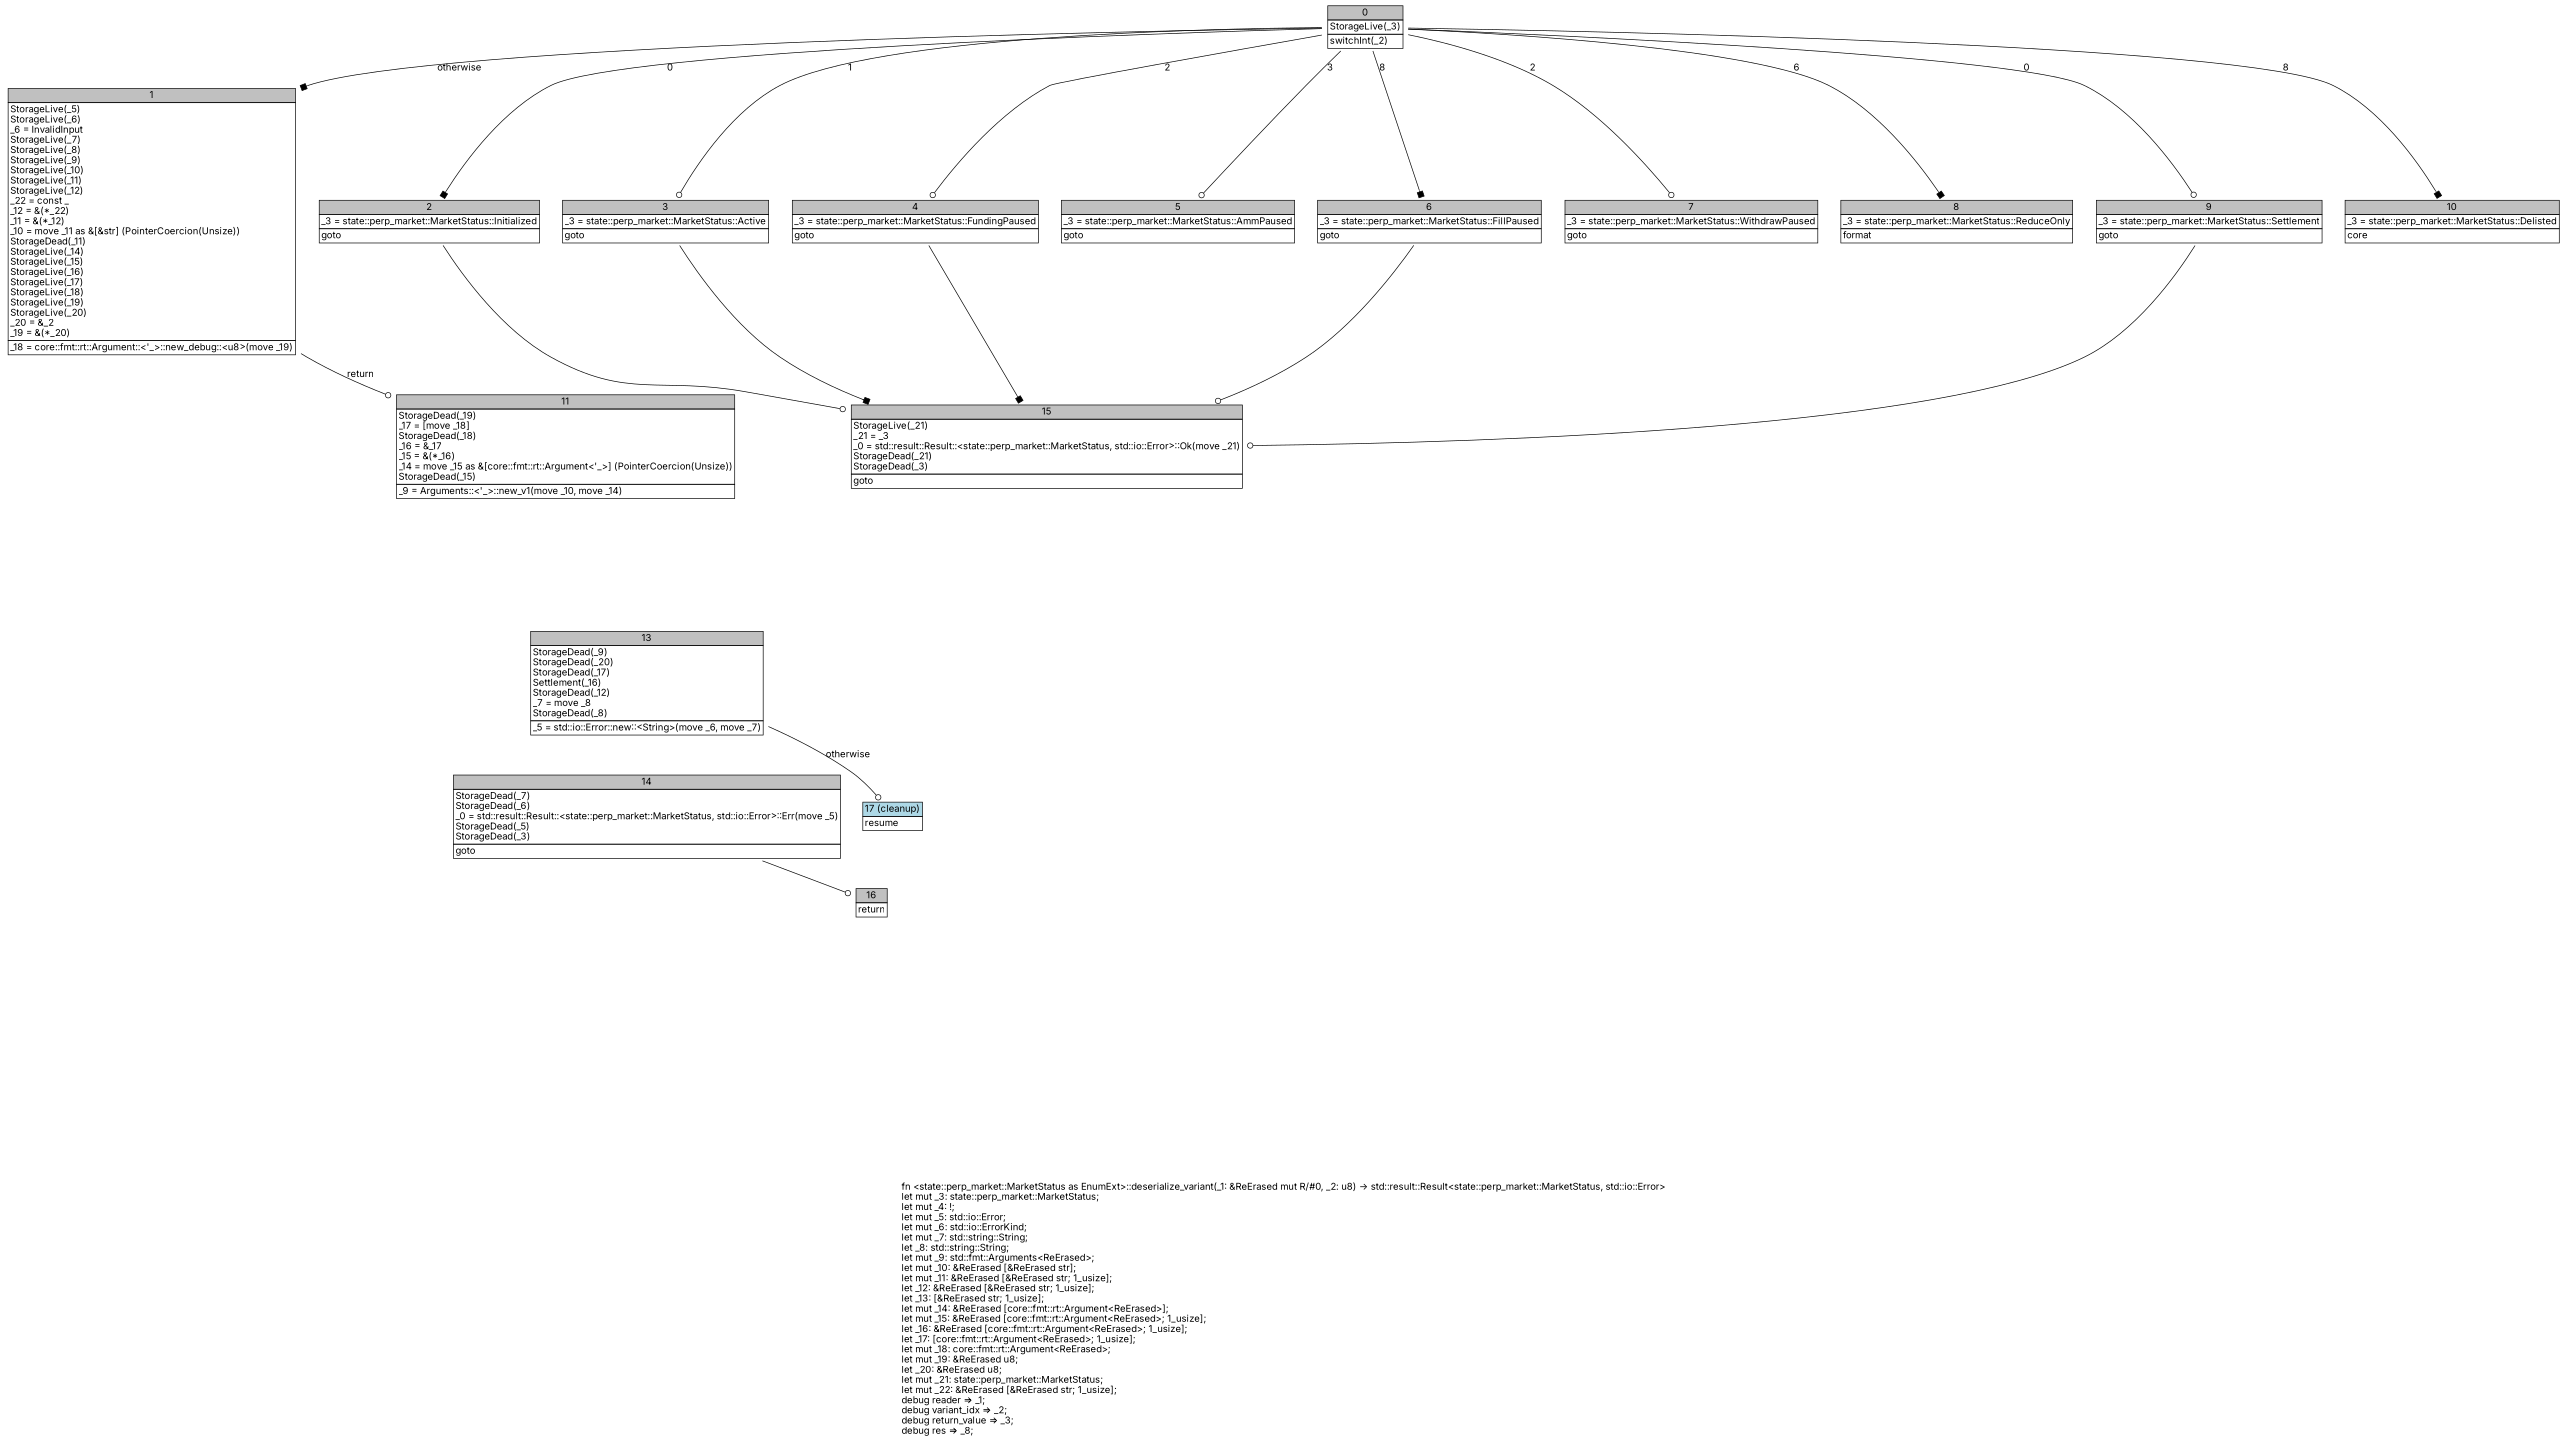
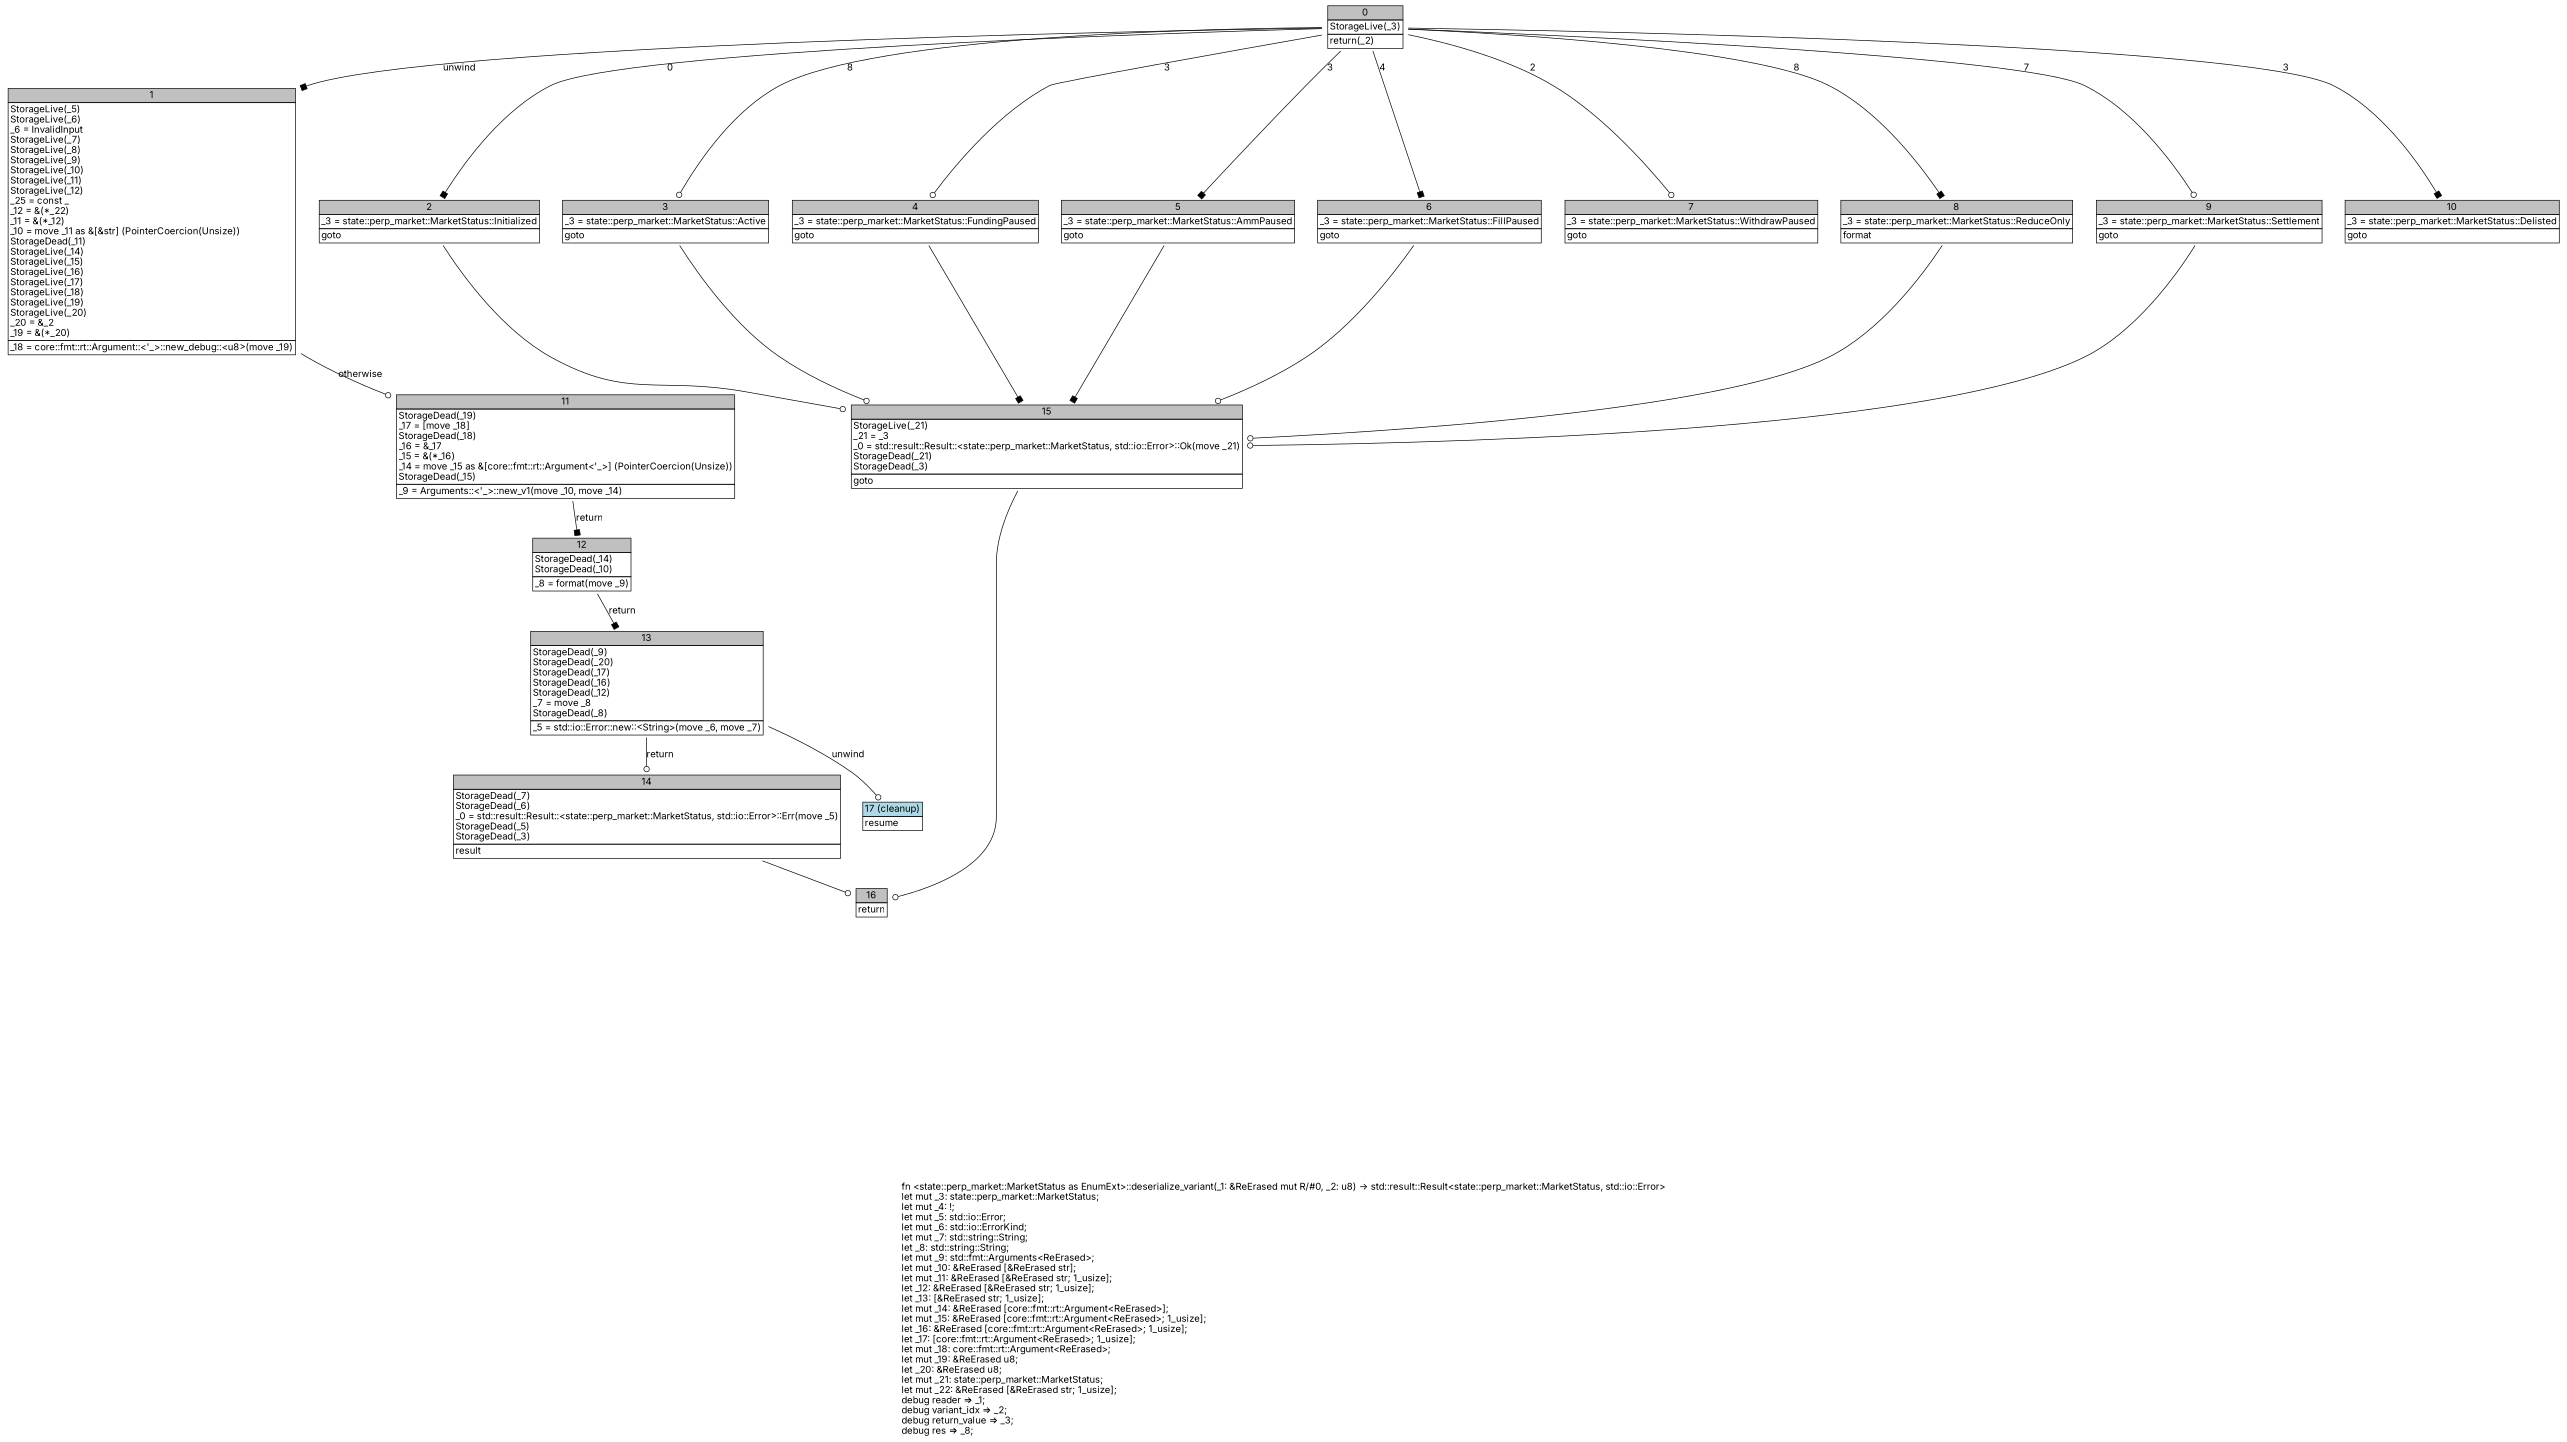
(1359, 41) -> (1352, 41)
(460, 68) -> (460, 68)
(850, 68) -> (850, 68)
(1167, 68) -> (1167, 68)
(1383, 68) -> (1383, 68)
(1797, 68) -> (1797, 68)
(2027, 68) -> (2027, 68)
(2286, 68) -> (2286, 68)
(1271, 121) -> (1271, 121)
(40, 201) -> (40, 201)
(2358, 236) -> (2357, 236)
none -> (1120, 321)
(758, 340) -> (758, 340)
(361, 374) -> (361, 374)
none -> (1624, 406)
none -> (582, 565)
(567, 683) -> (572, 683)
none -> (996, 720)
none -> (647, 752)
(848, 755) -> (848, 755)
(466, 851) -> (468, 851)
